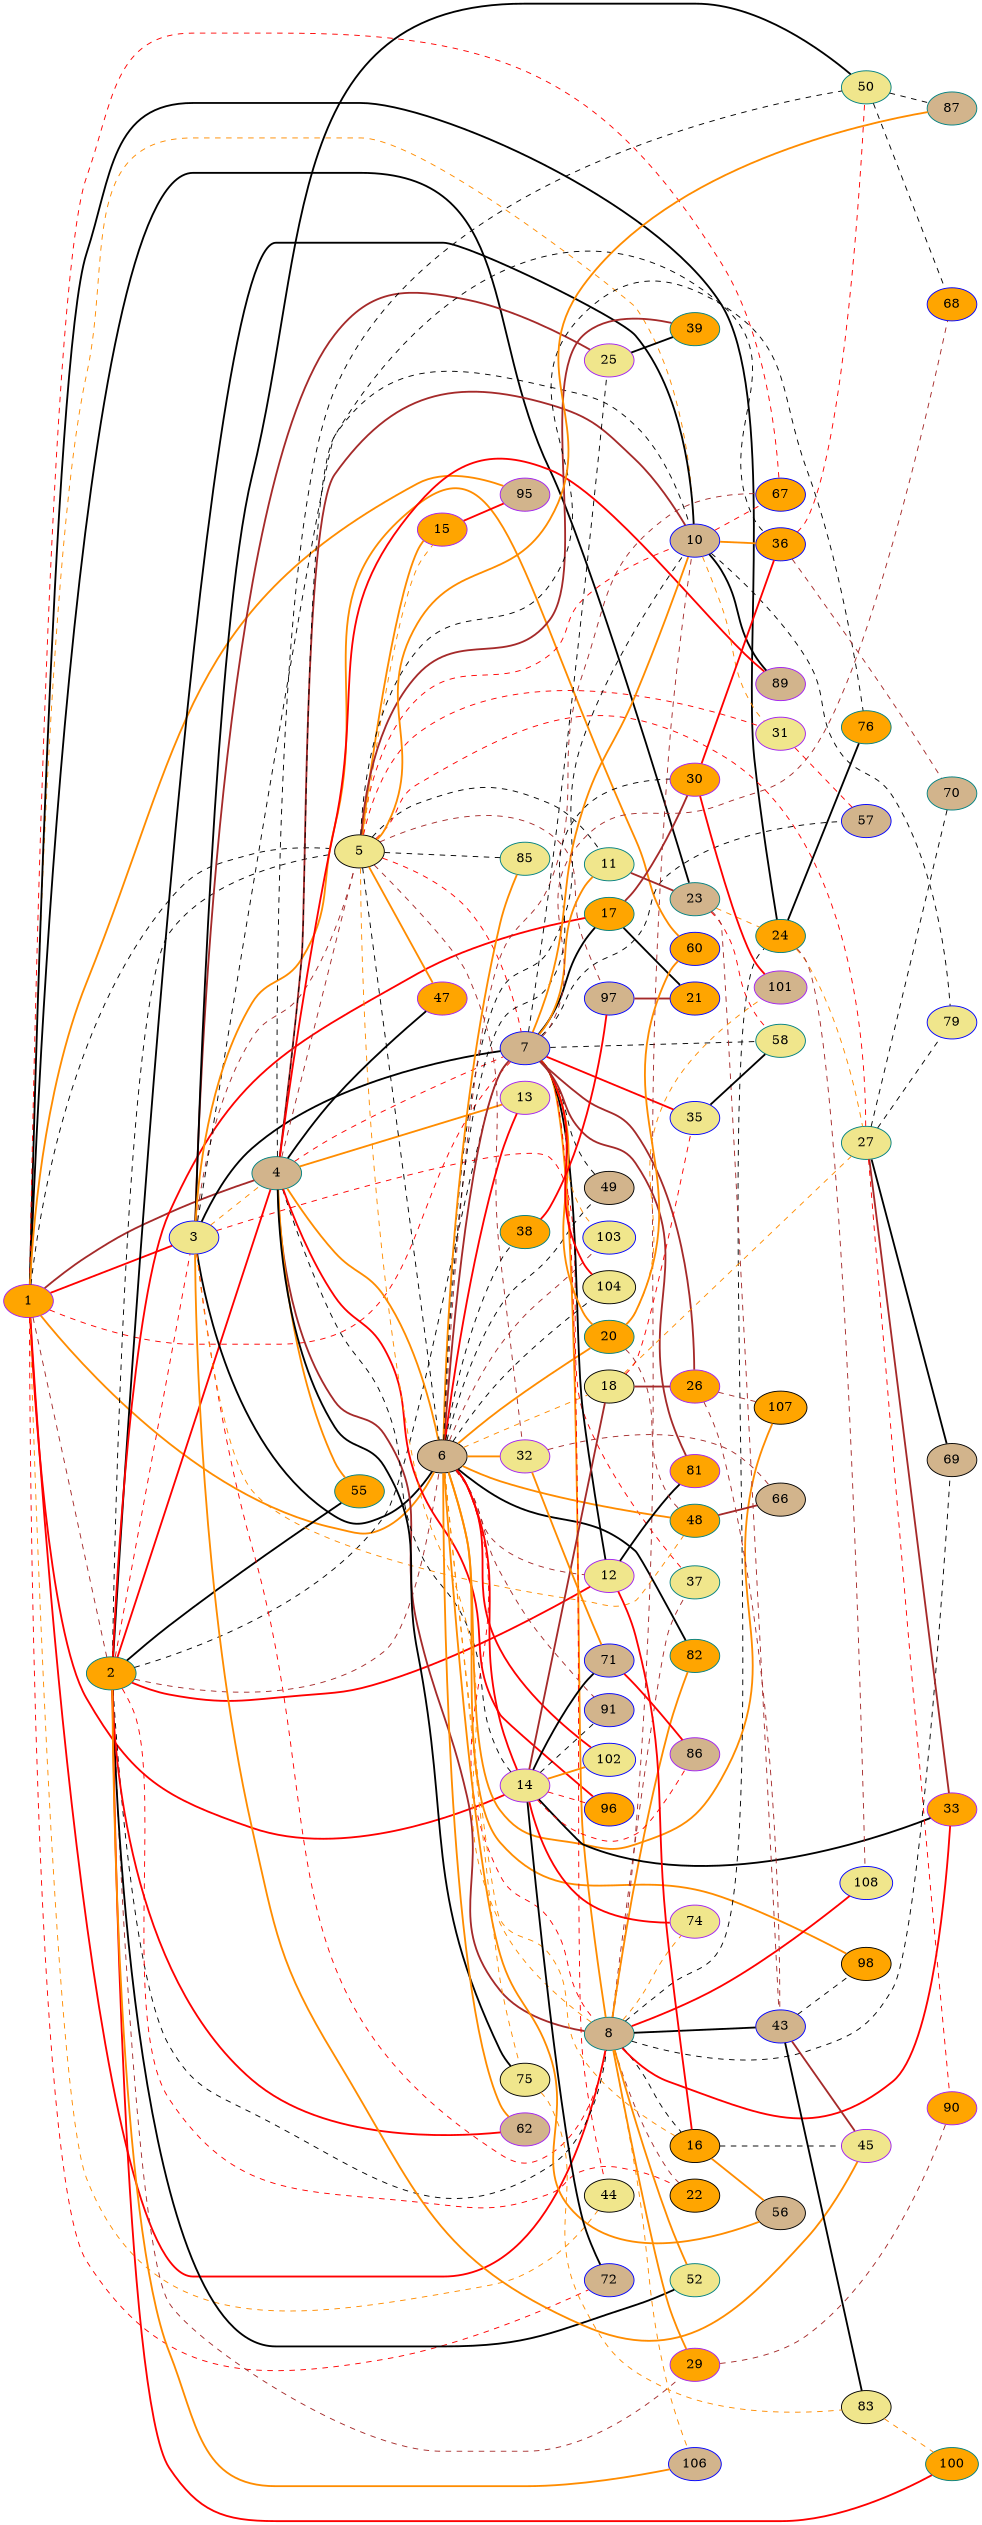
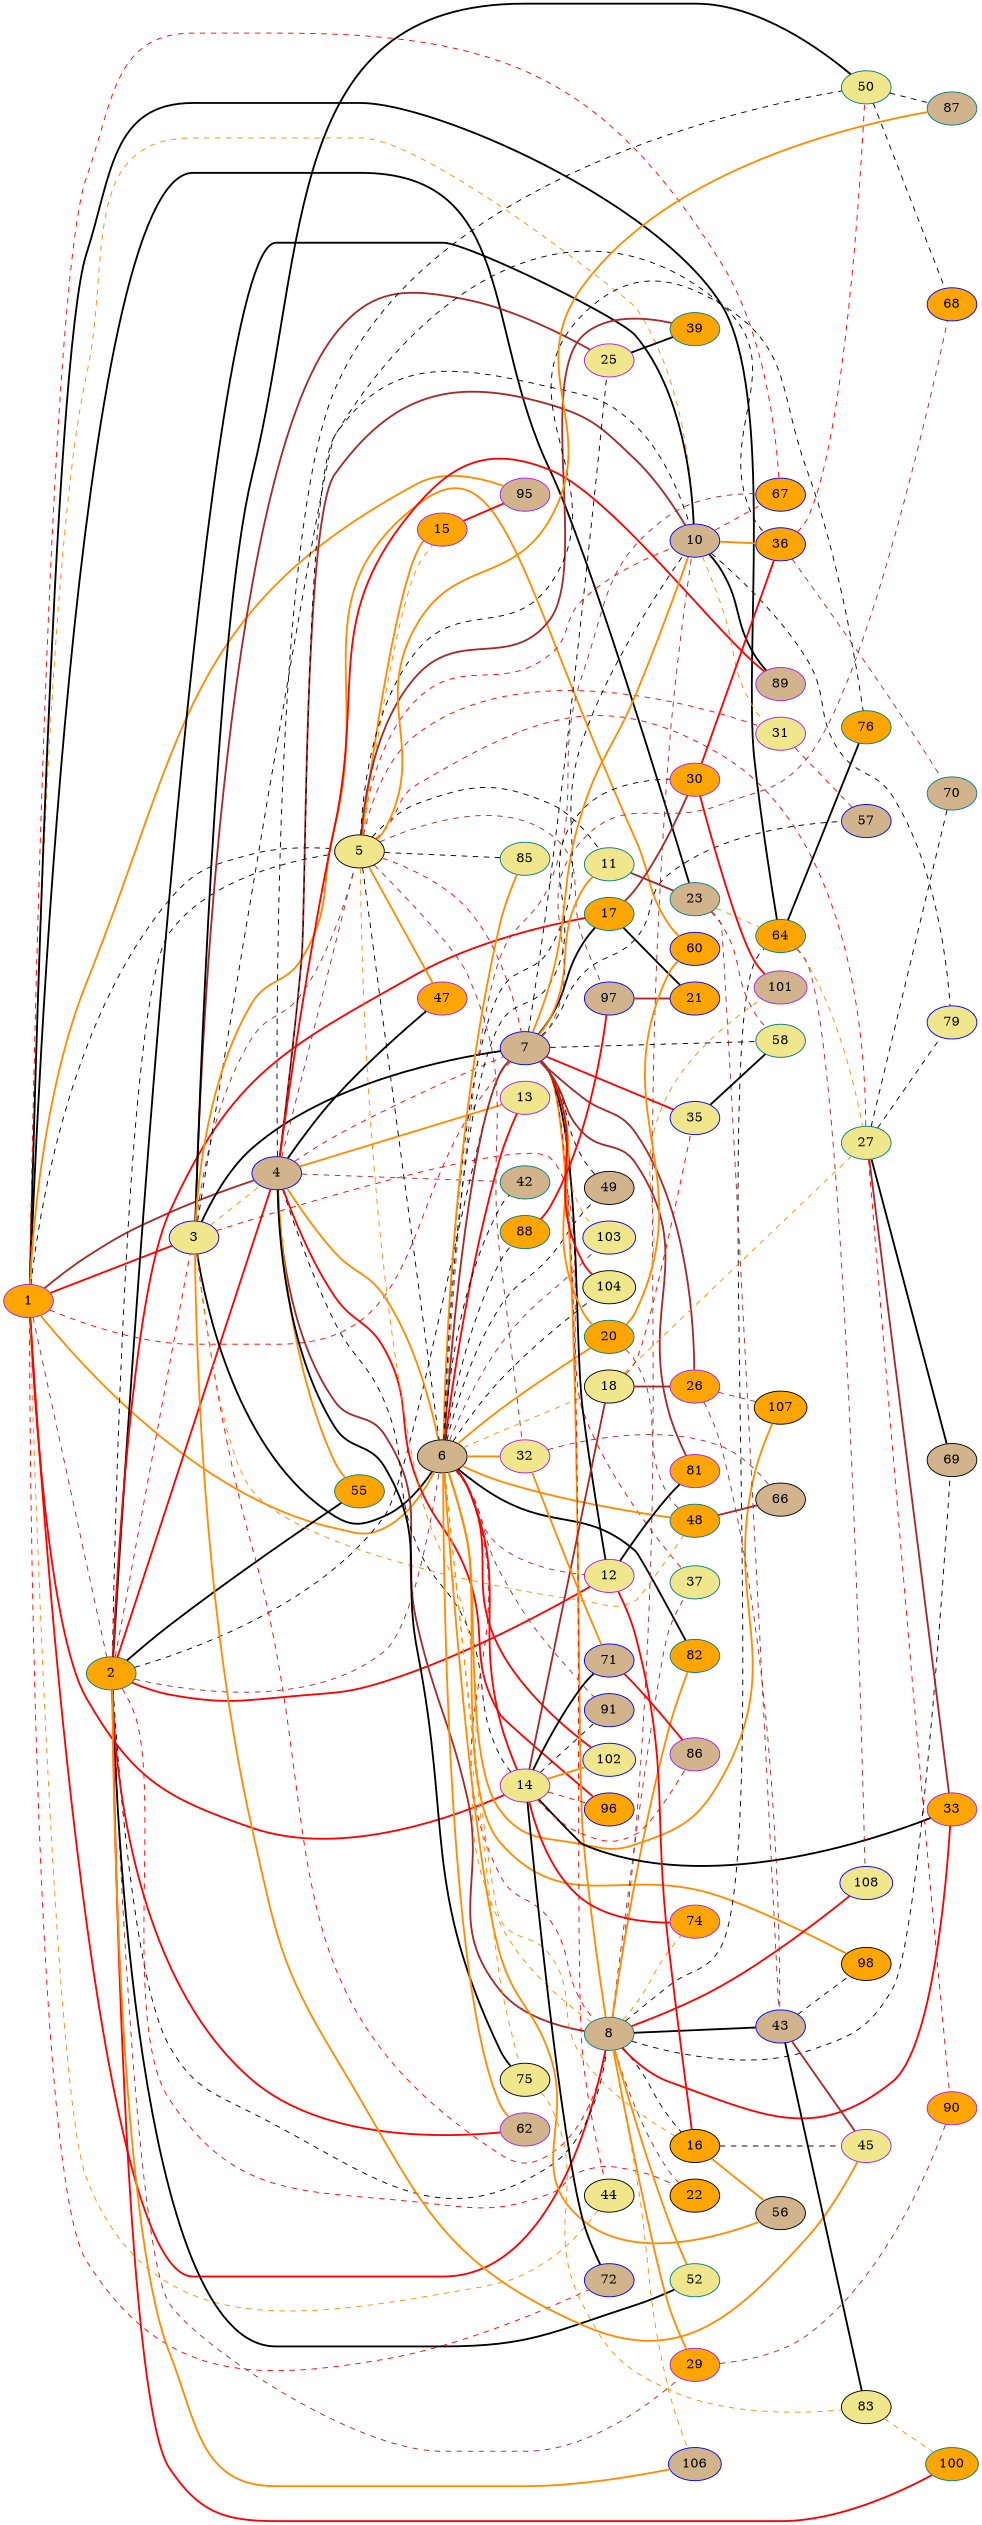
(781, 936) -> (781, 936)
(277, 1173) -> (277, 1173)
none -> (525, 1182)
(525, 1232) -> (525, 1232)
(695, 1922) -> (695, 1922)
